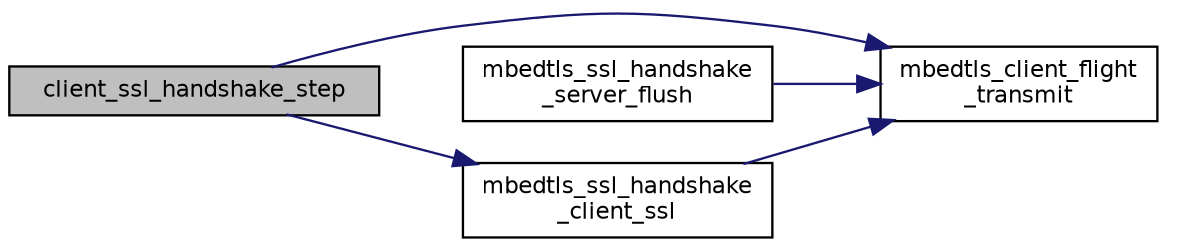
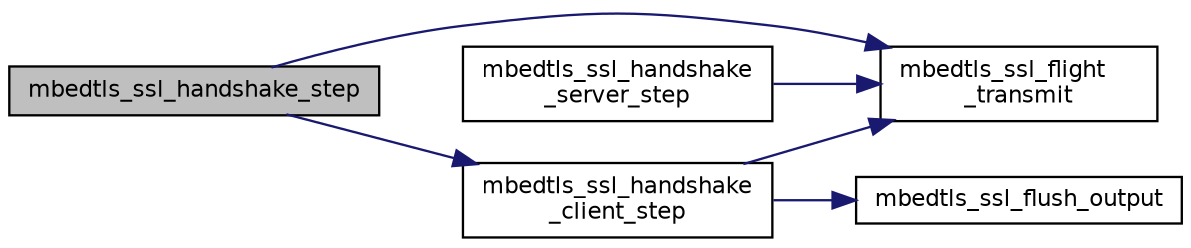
(618, 84) -> (618, 84)
(1019, 84) -> (1019, 84)
(194, 91) -> (194, 91)
(618, 200) -> (618, 200)
none -> (1019, 200)
